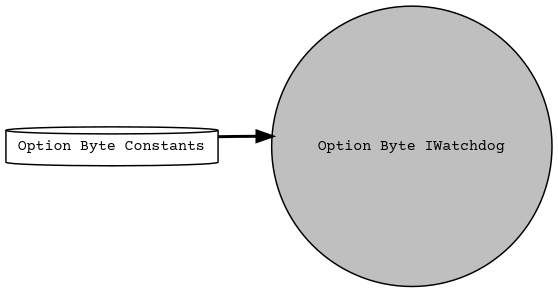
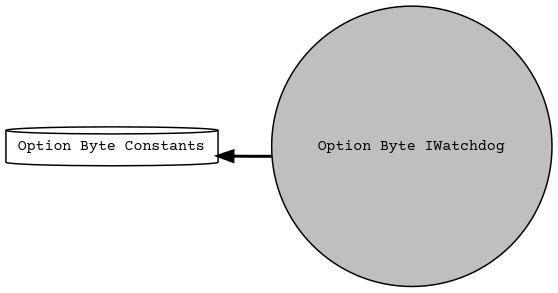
(237, 136) -> (252, 156)
